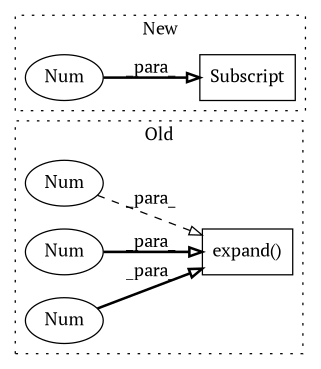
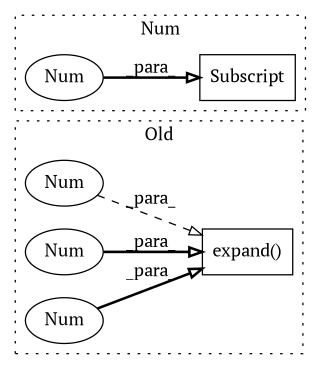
(160, 30) -> (160, 30)
